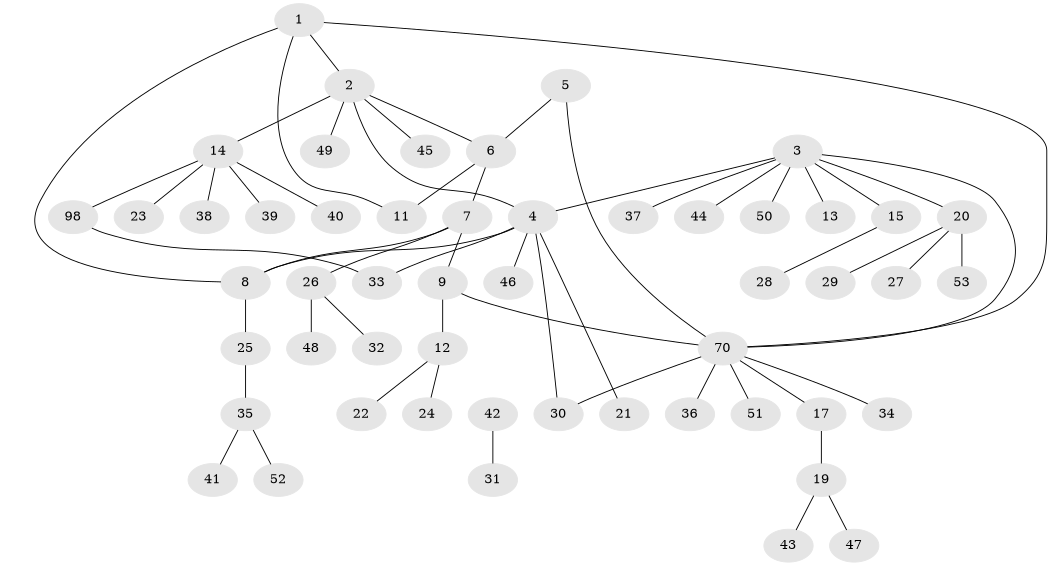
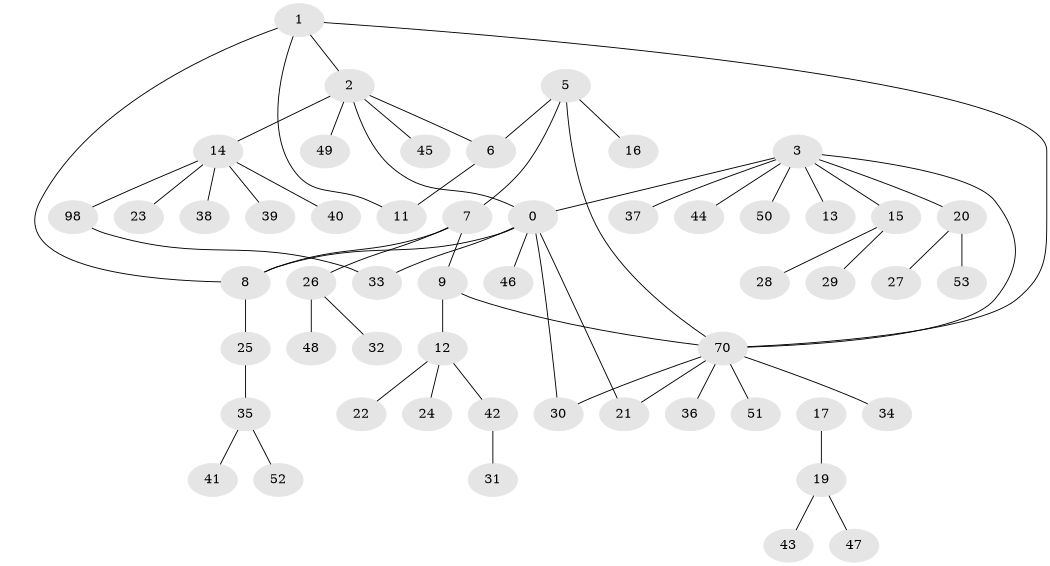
none -> (633, 151)
(479, 184) -> (530, 159)
(533, 217) -> (533, 217)
(896, 250) -> (863, 250)
none -> (468, 381)
(772, 381) -> (673, 381)
